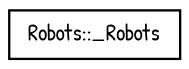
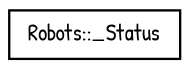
(95, 35) -> (95, 35)
